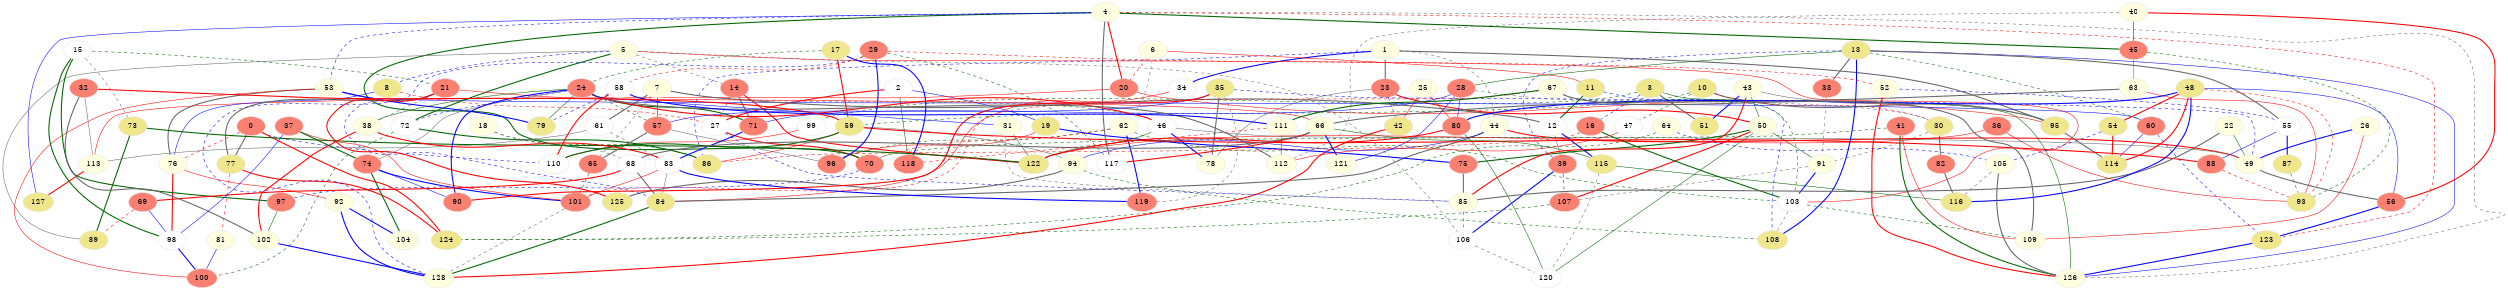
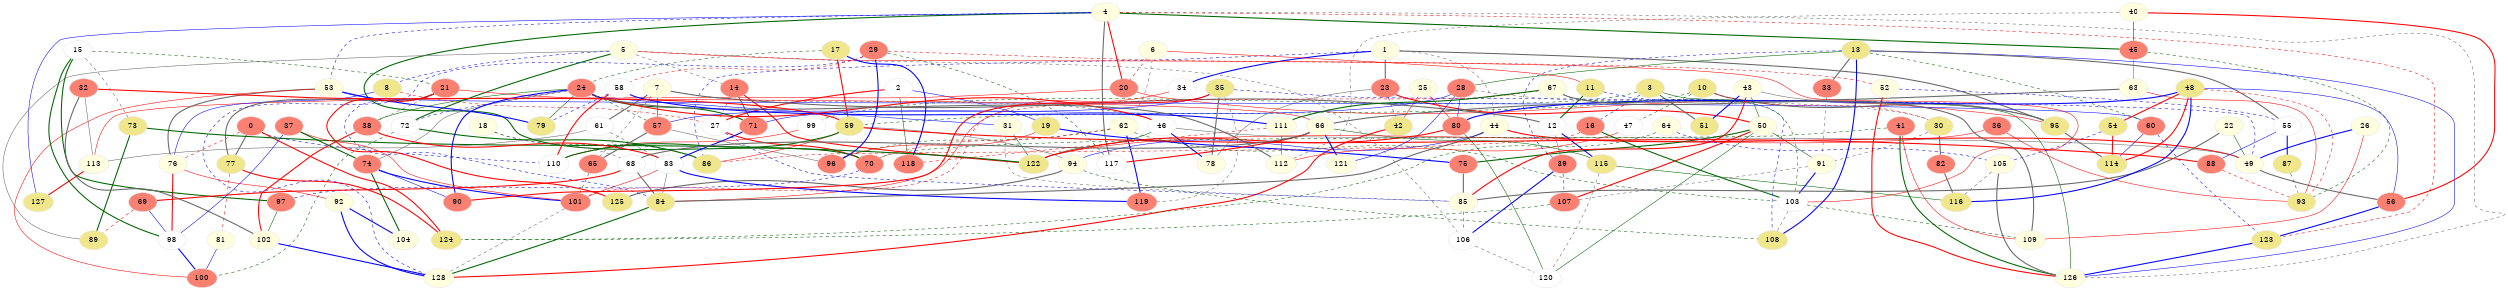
(367, 126) -> (367, 126)
